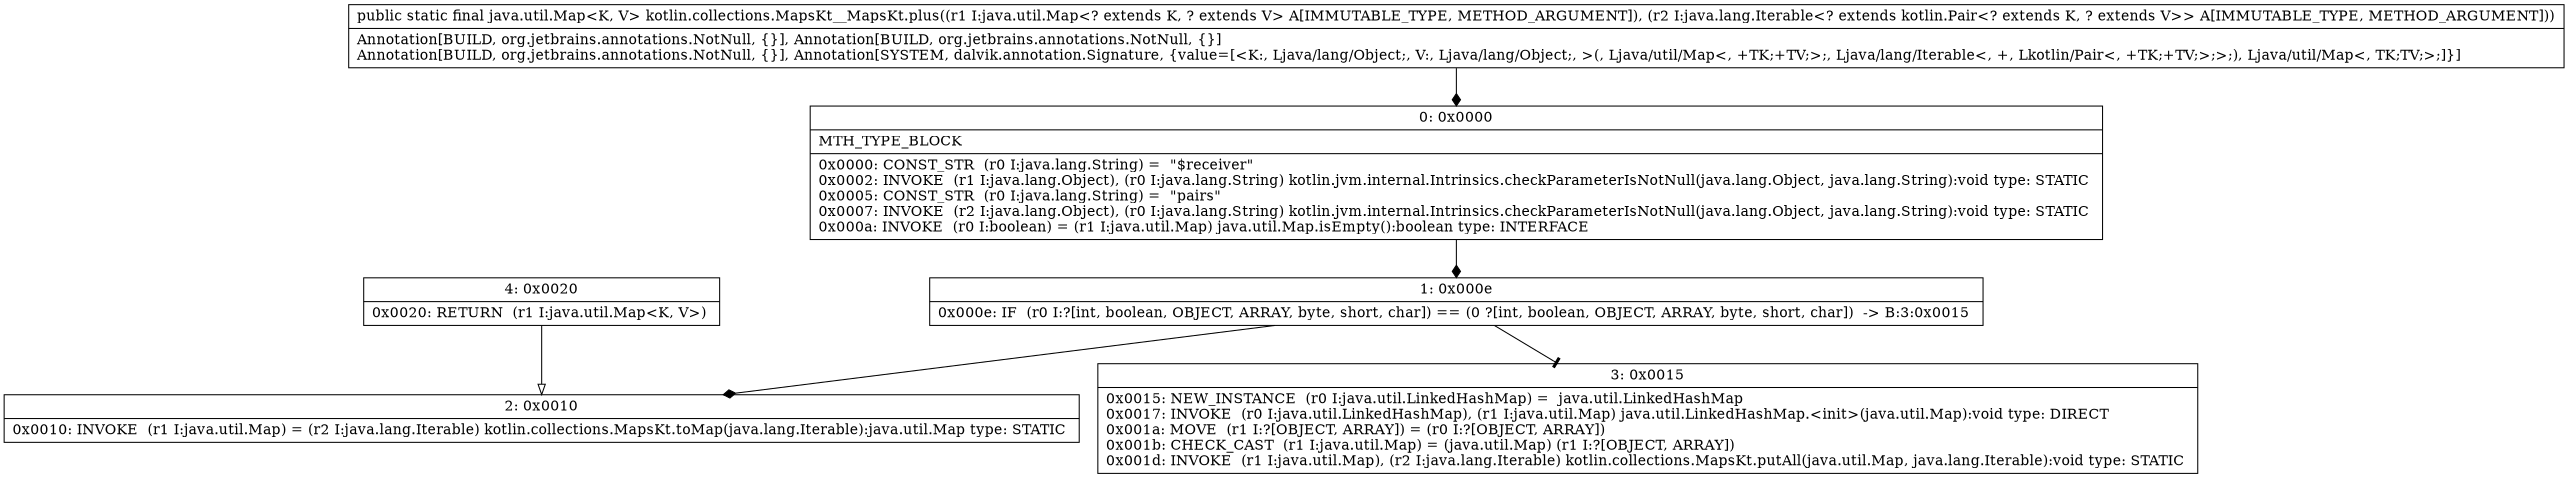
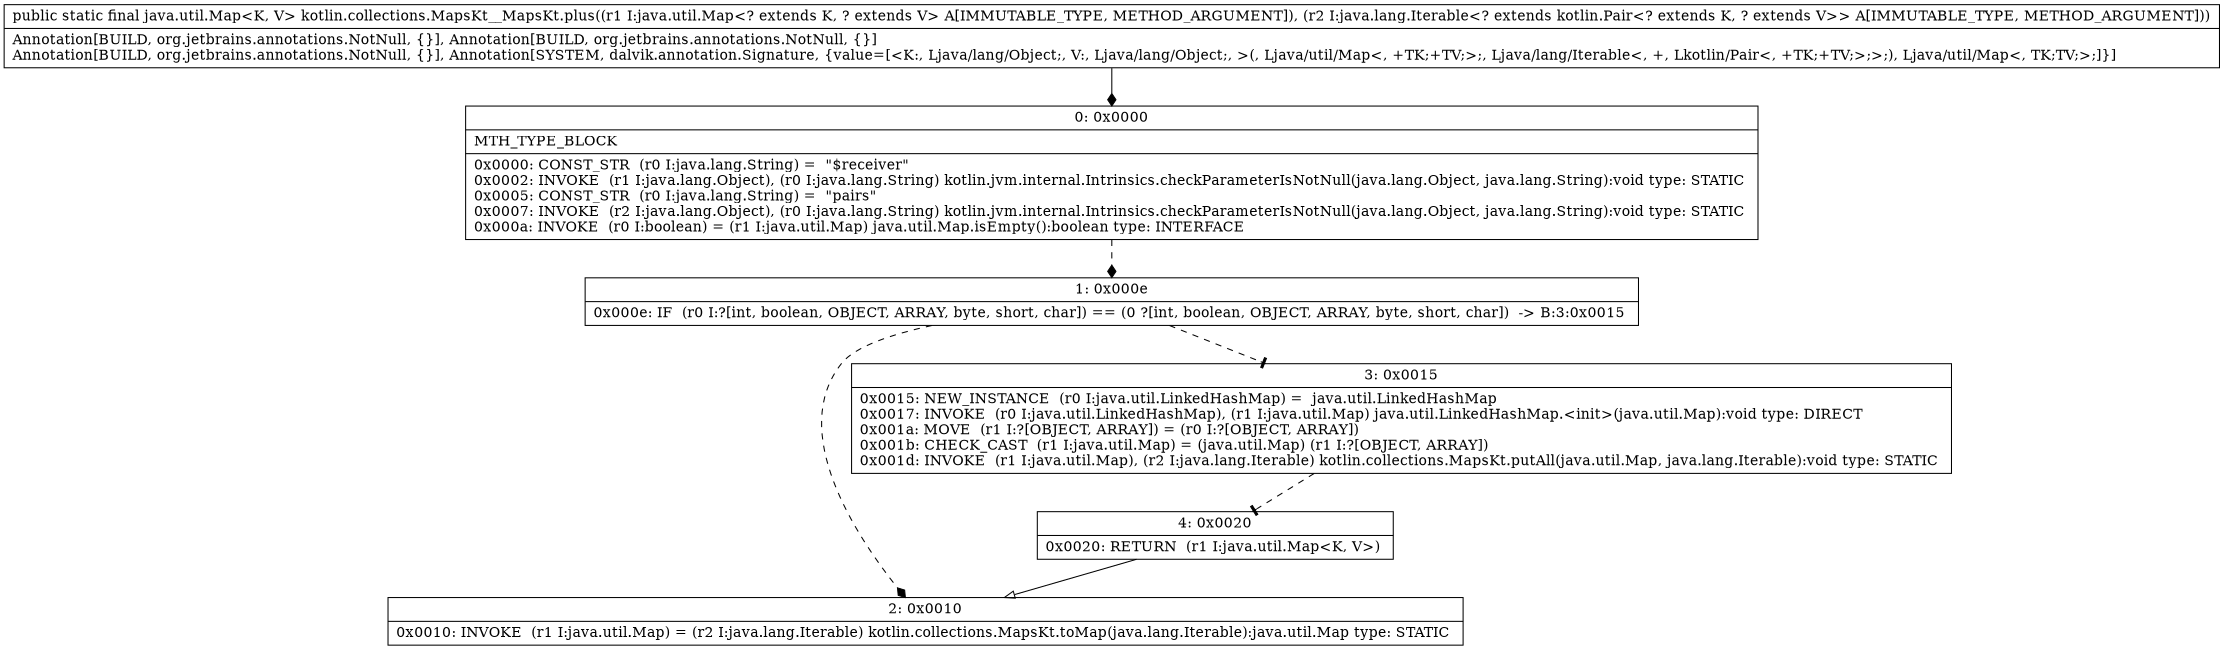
(1456, 252) -> (1112, 252)
(1524, 343) -> (1215, 344)
(1005, 359) -> (823, 433)
none -> (1286, 491)
